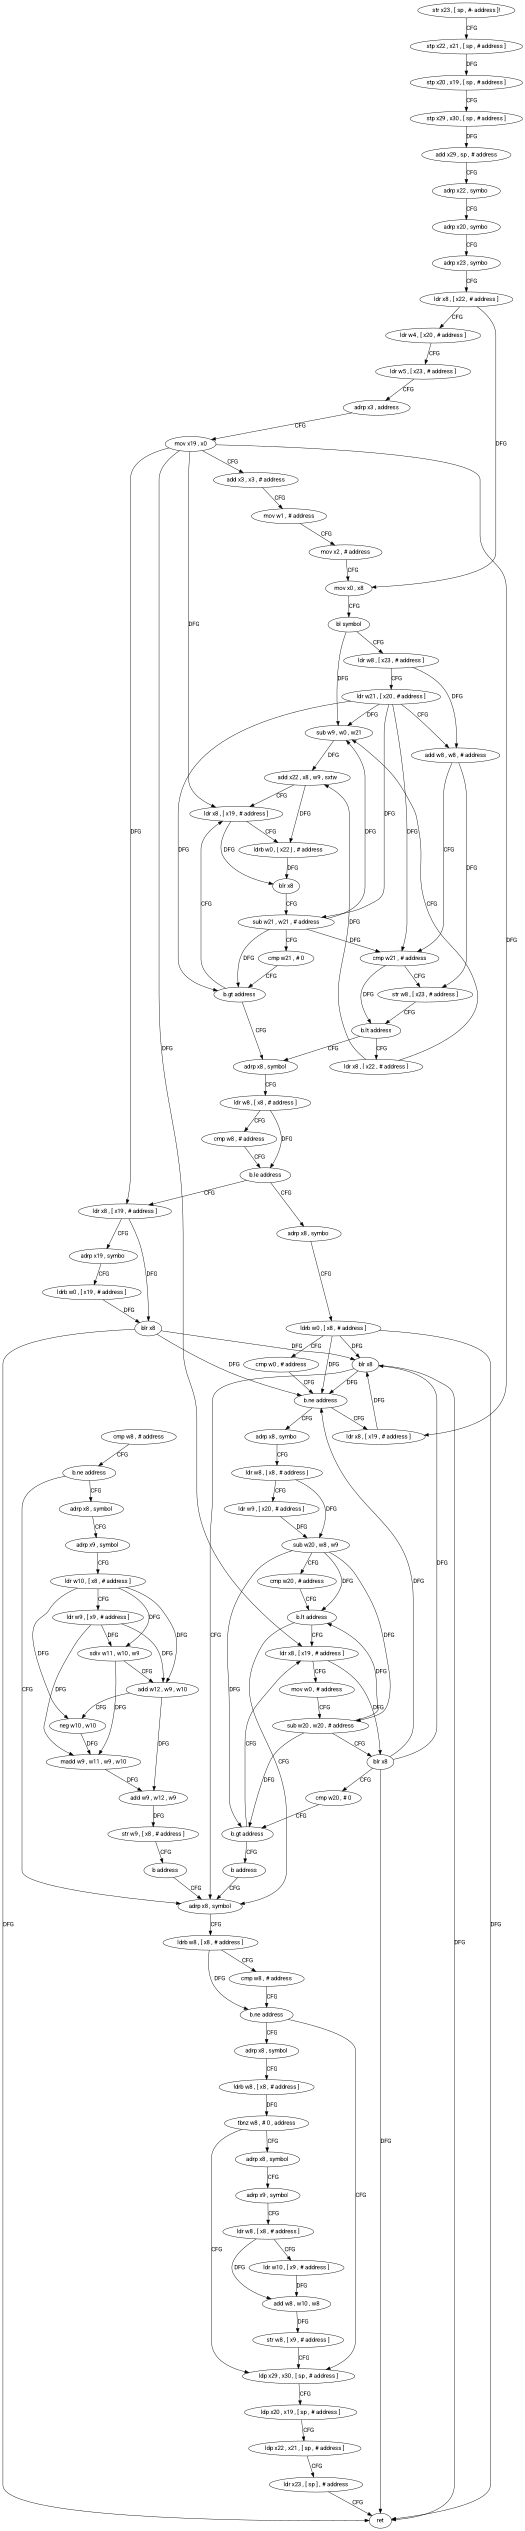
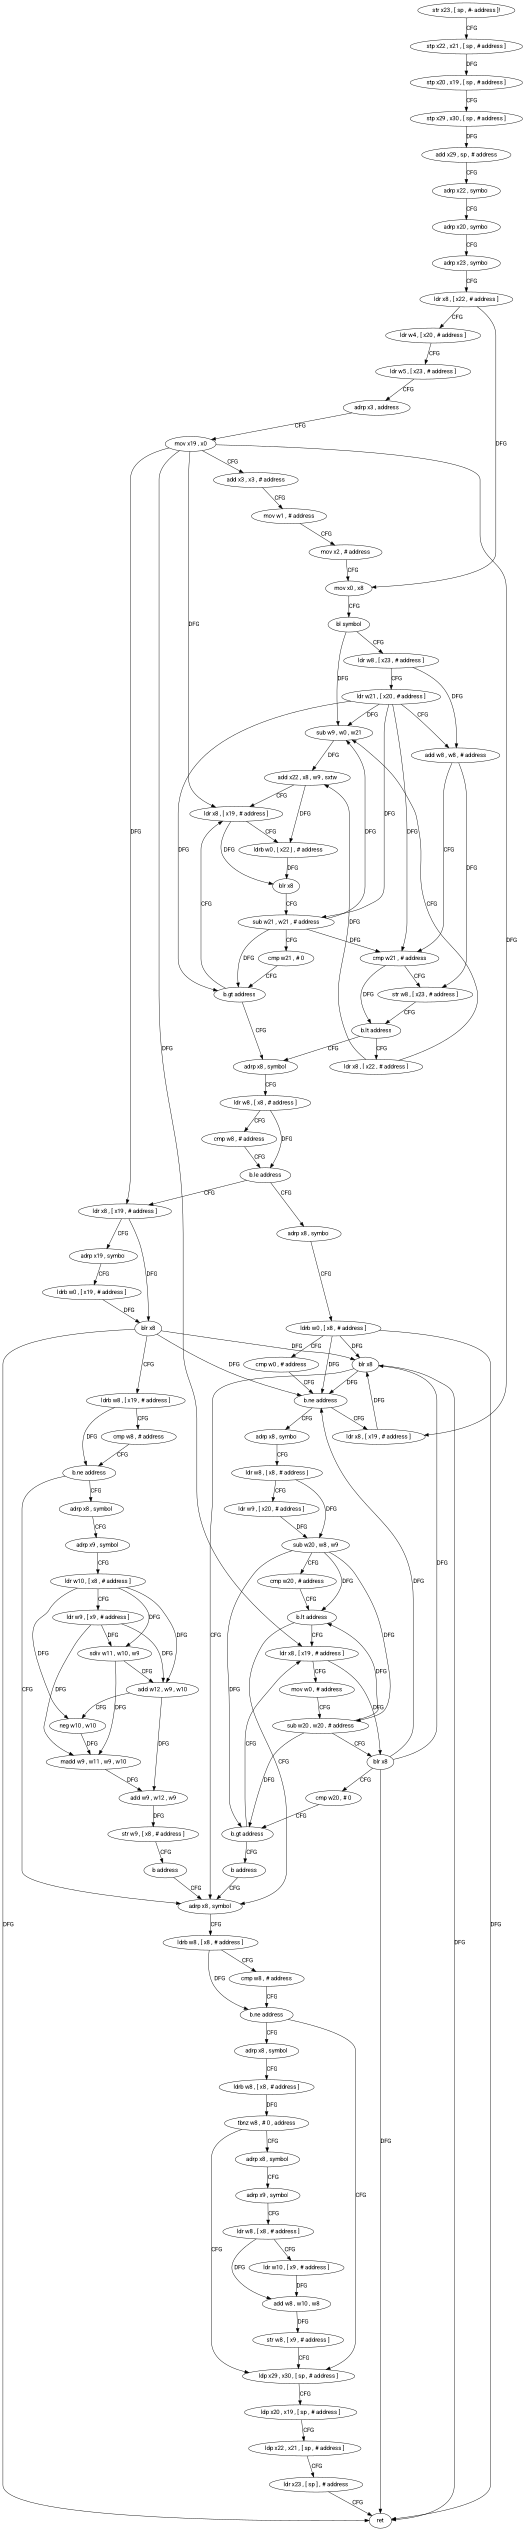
none -> (136, 1401)
